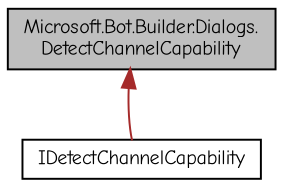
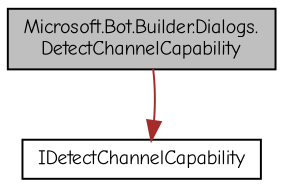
(129, 114) -> (155, 95)
